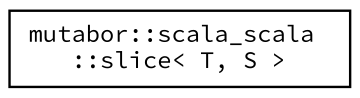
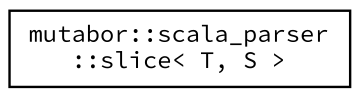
(180, 49) -> (180, 49)
